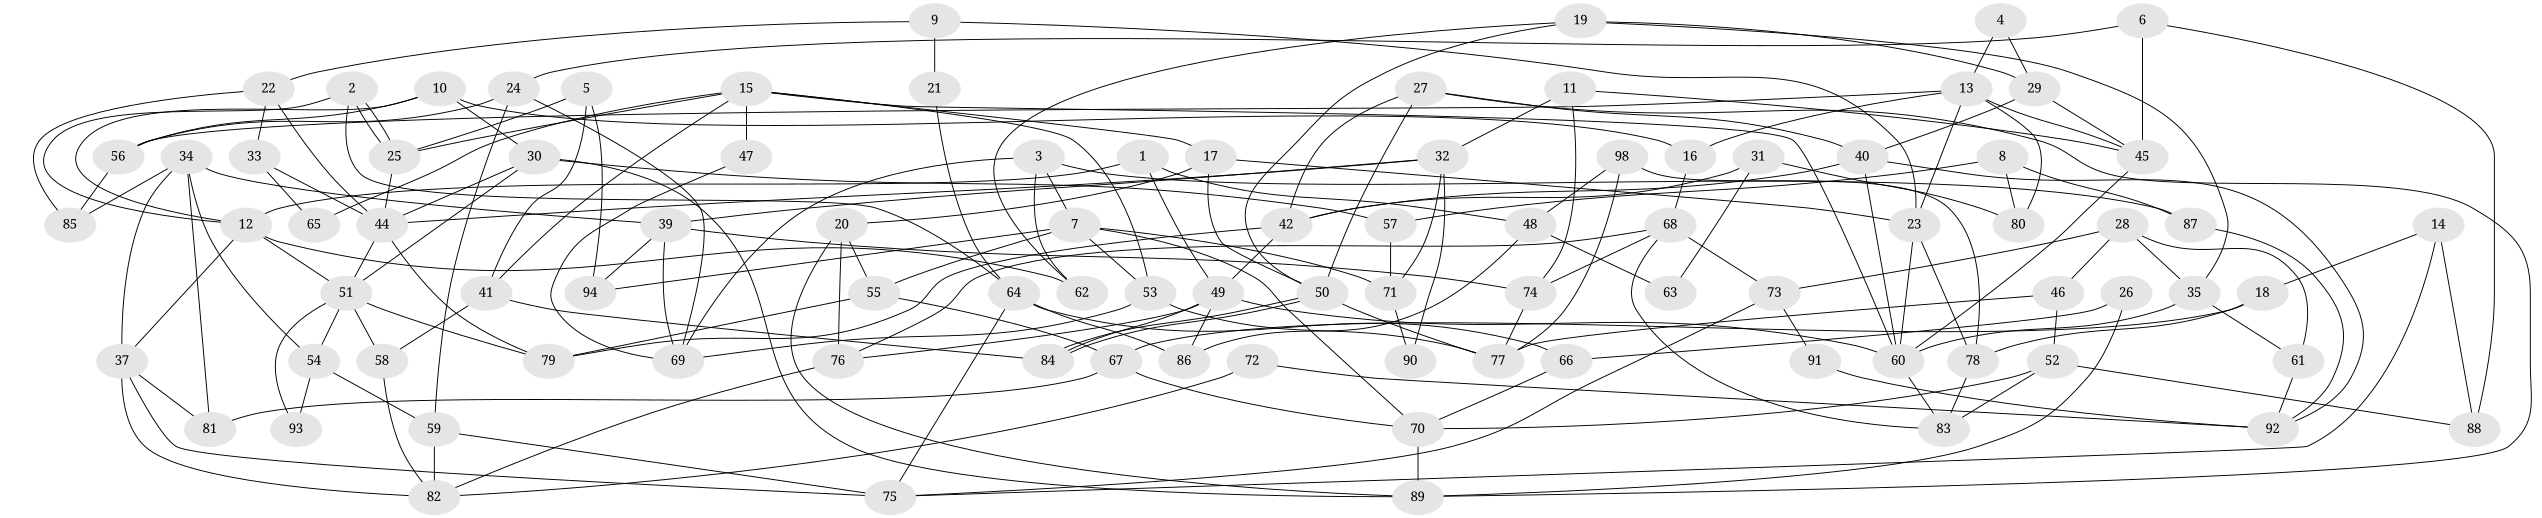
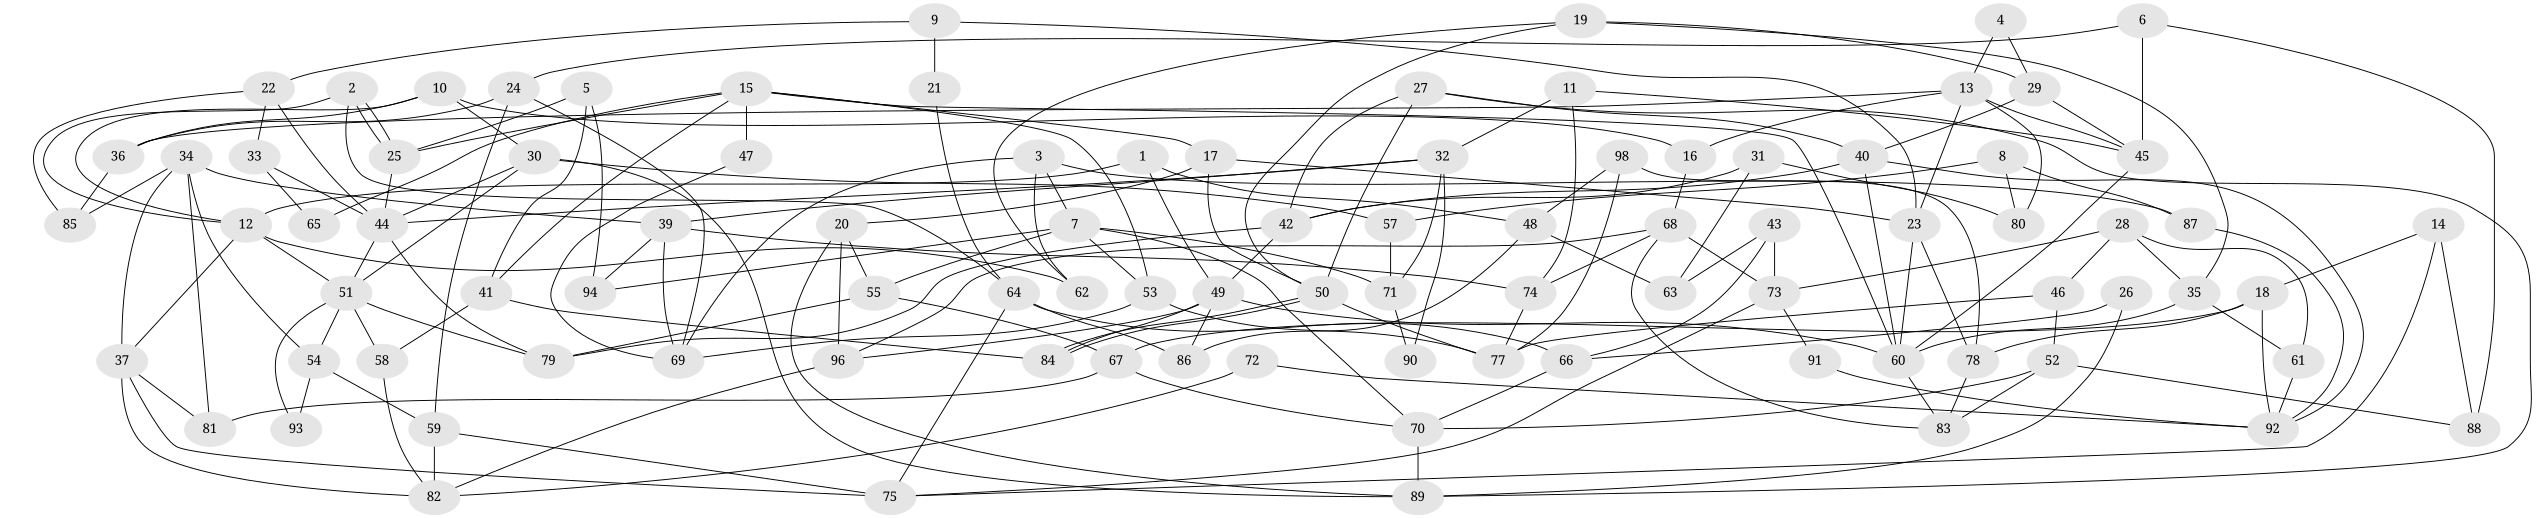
(118, 157) -> (118, 157)
none -> (1775, 225)
(838, 361) -> (838, 361)
none -> (2263, 362)
